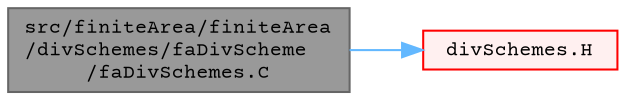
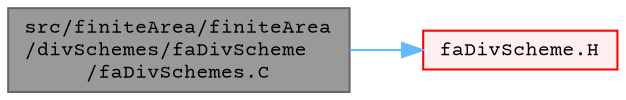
(520, 50) -> (520, 50)
